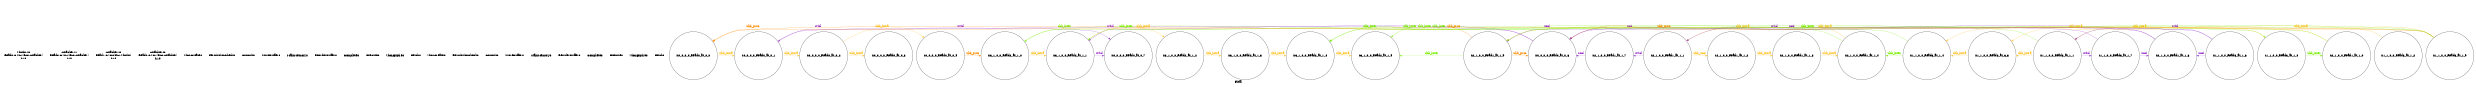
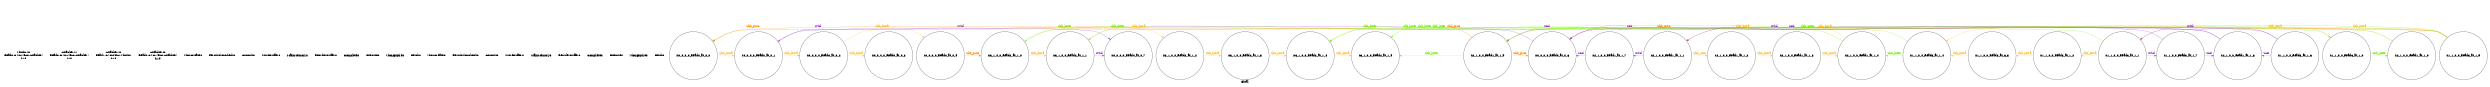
(1312, 26) -> none
(790, 56) -> (790, 56)
(2026, 56) -> (2091, 56)
